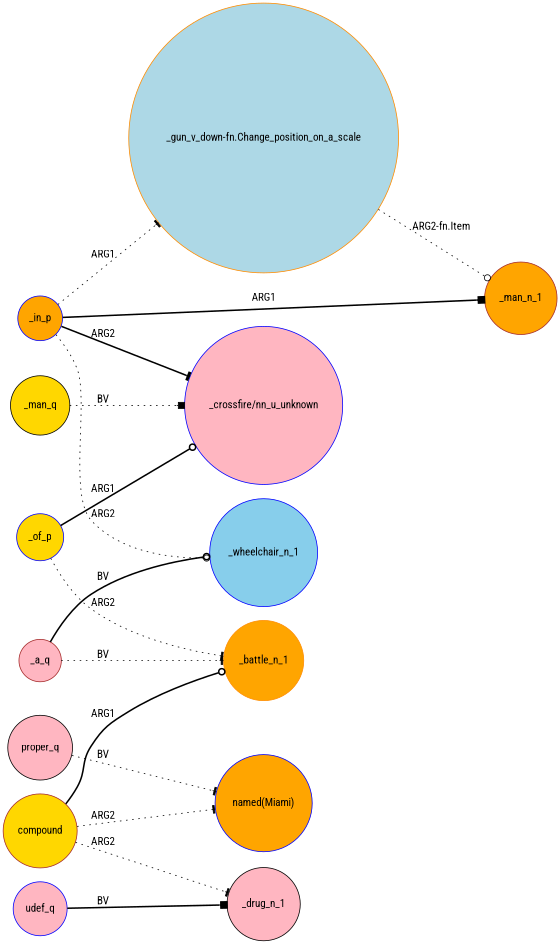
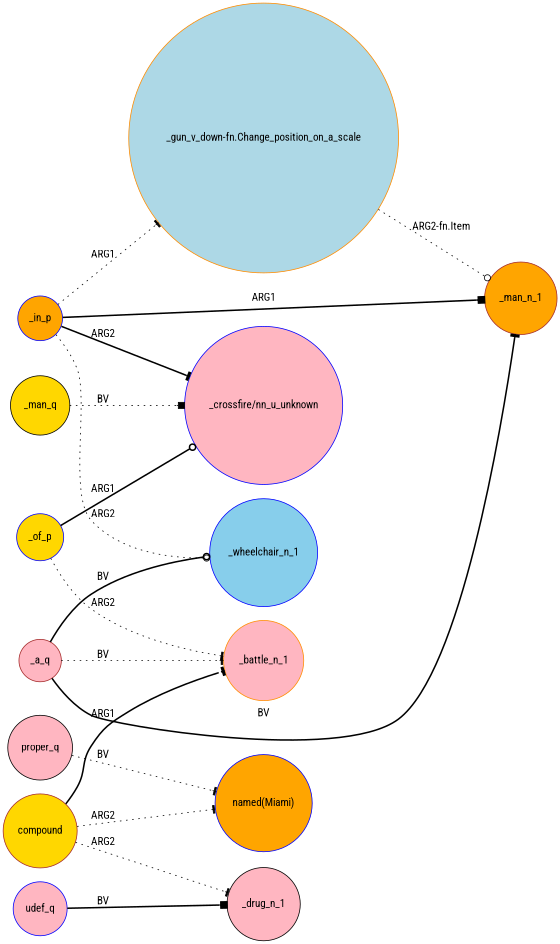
(264, 661) -> (264, 661)
none -> (410, 705)
(121, 716) -> (121, 716)
